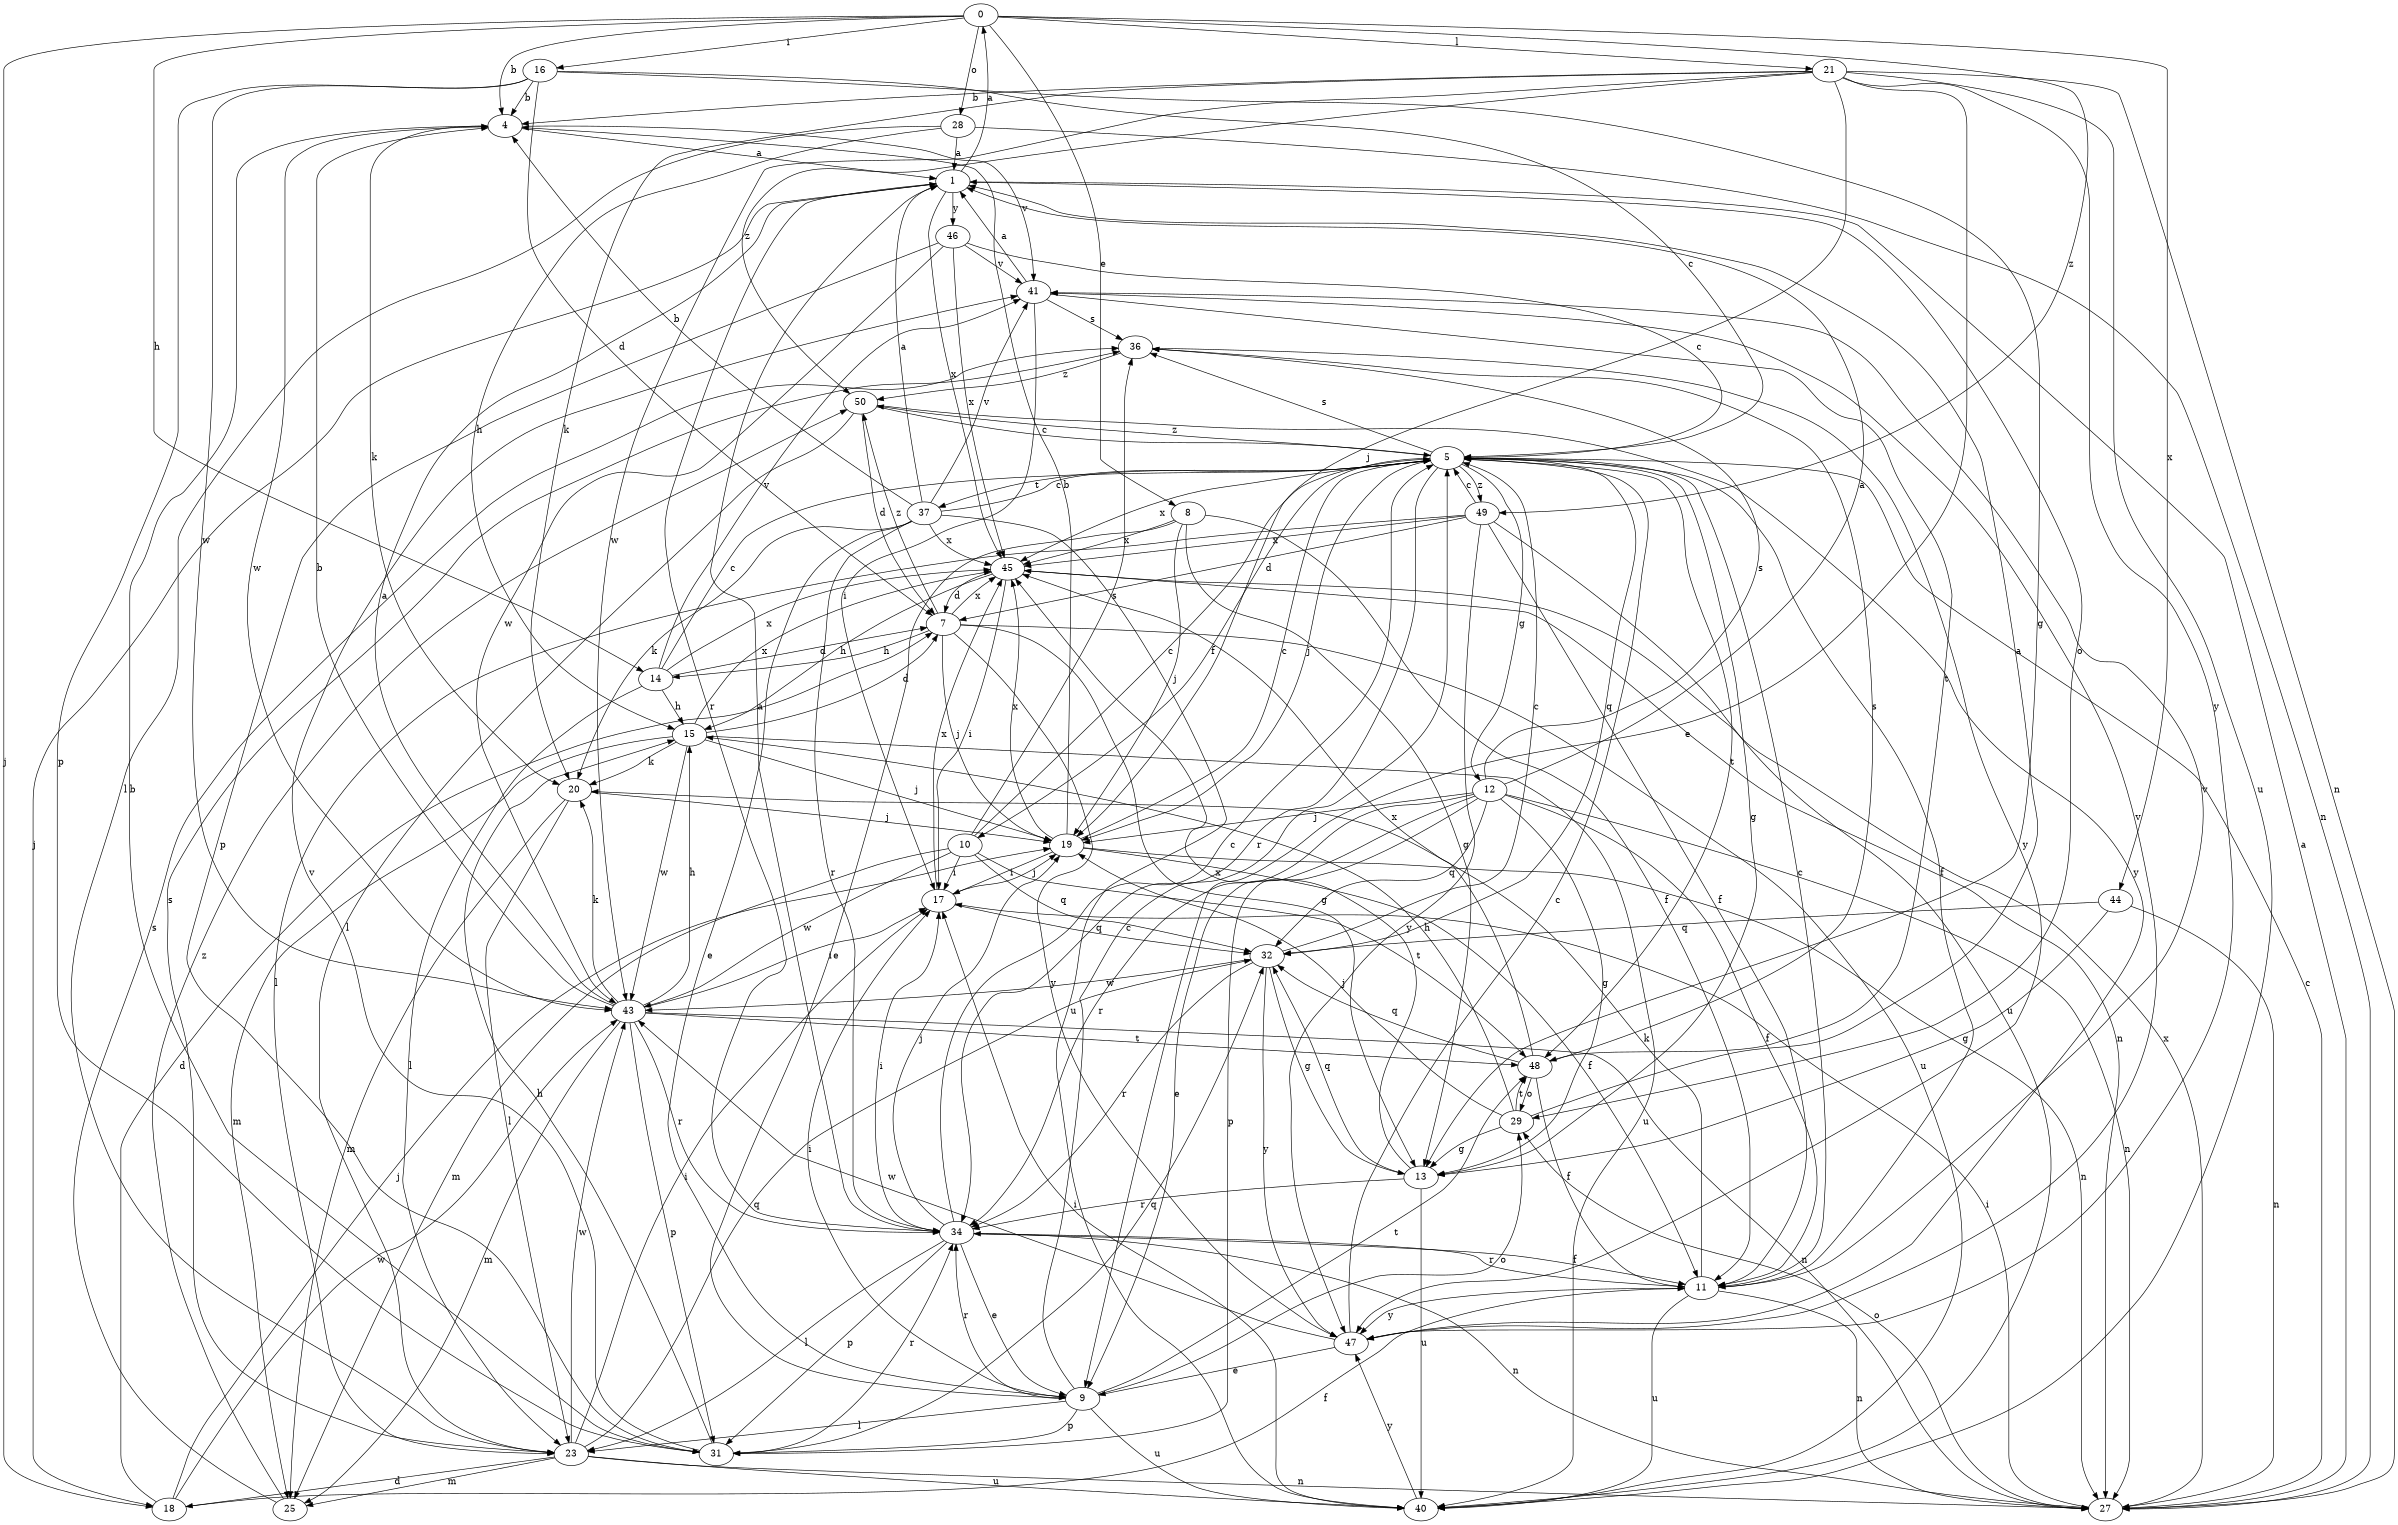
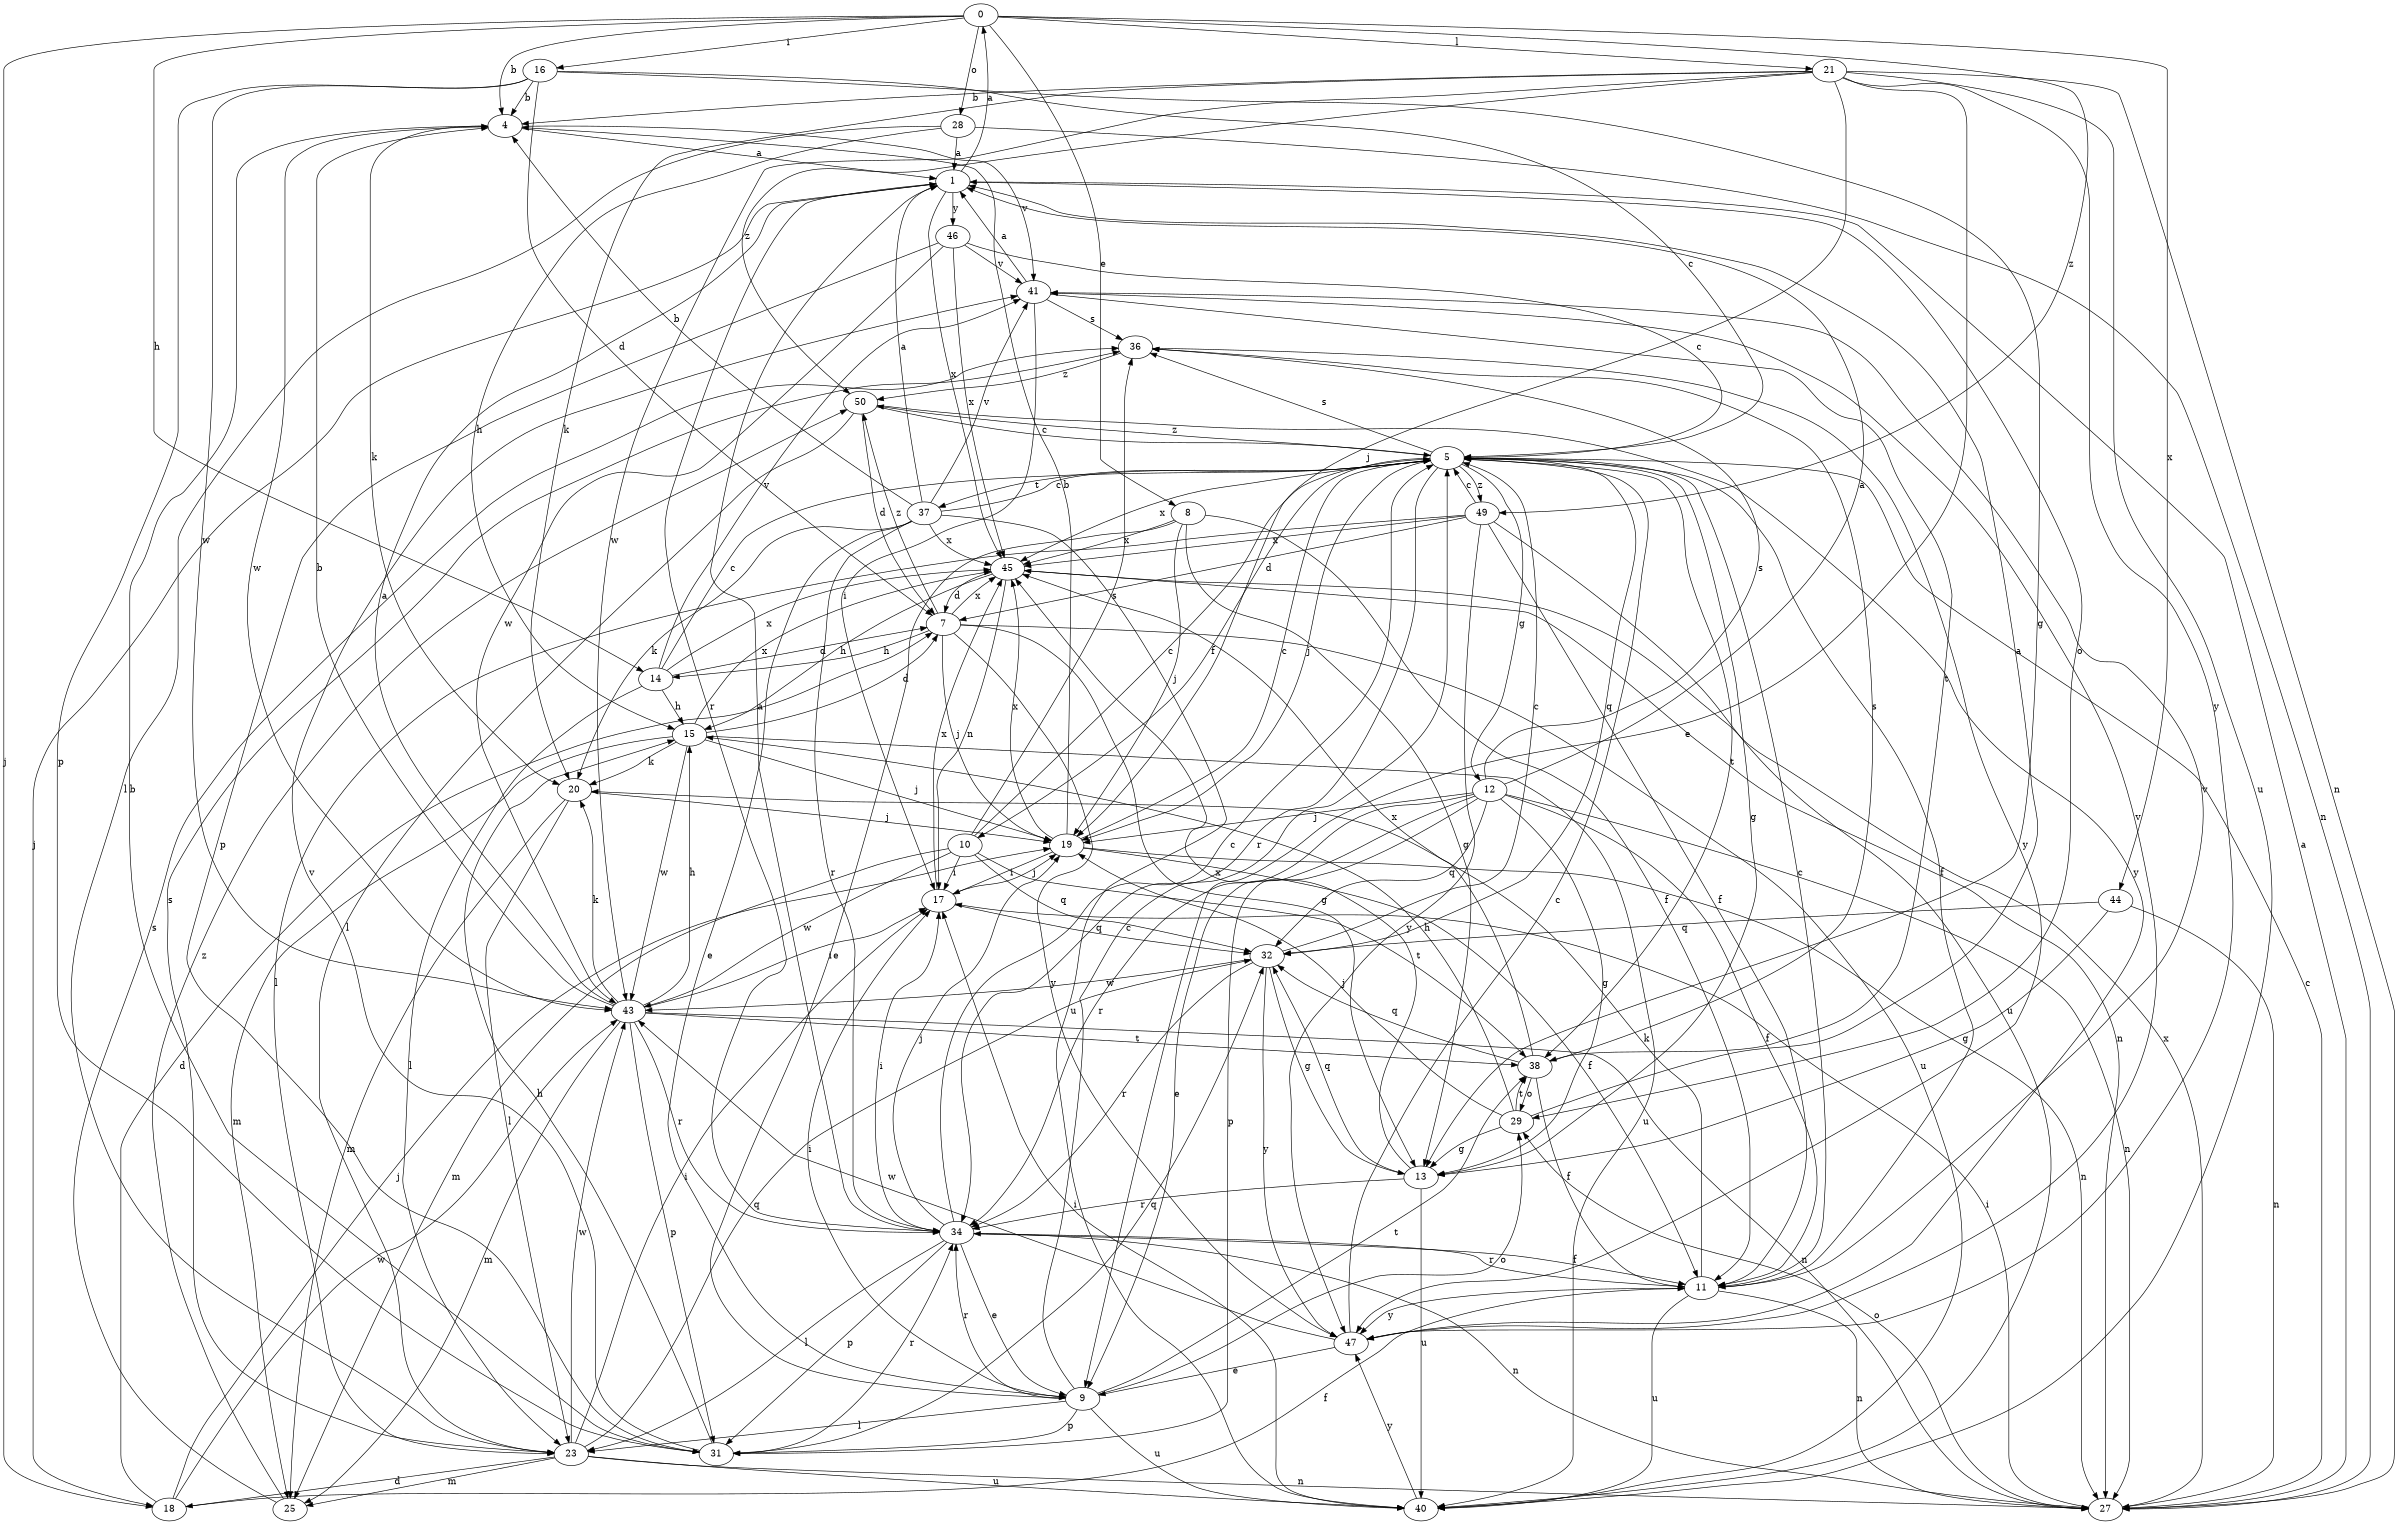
(970, 735) -> (970, 735)
(1535, 1067) -> (1535, 1067)
